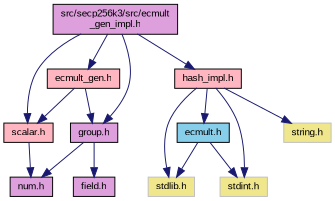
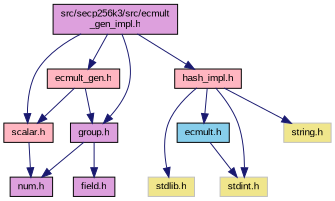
(190, 156) -> none
